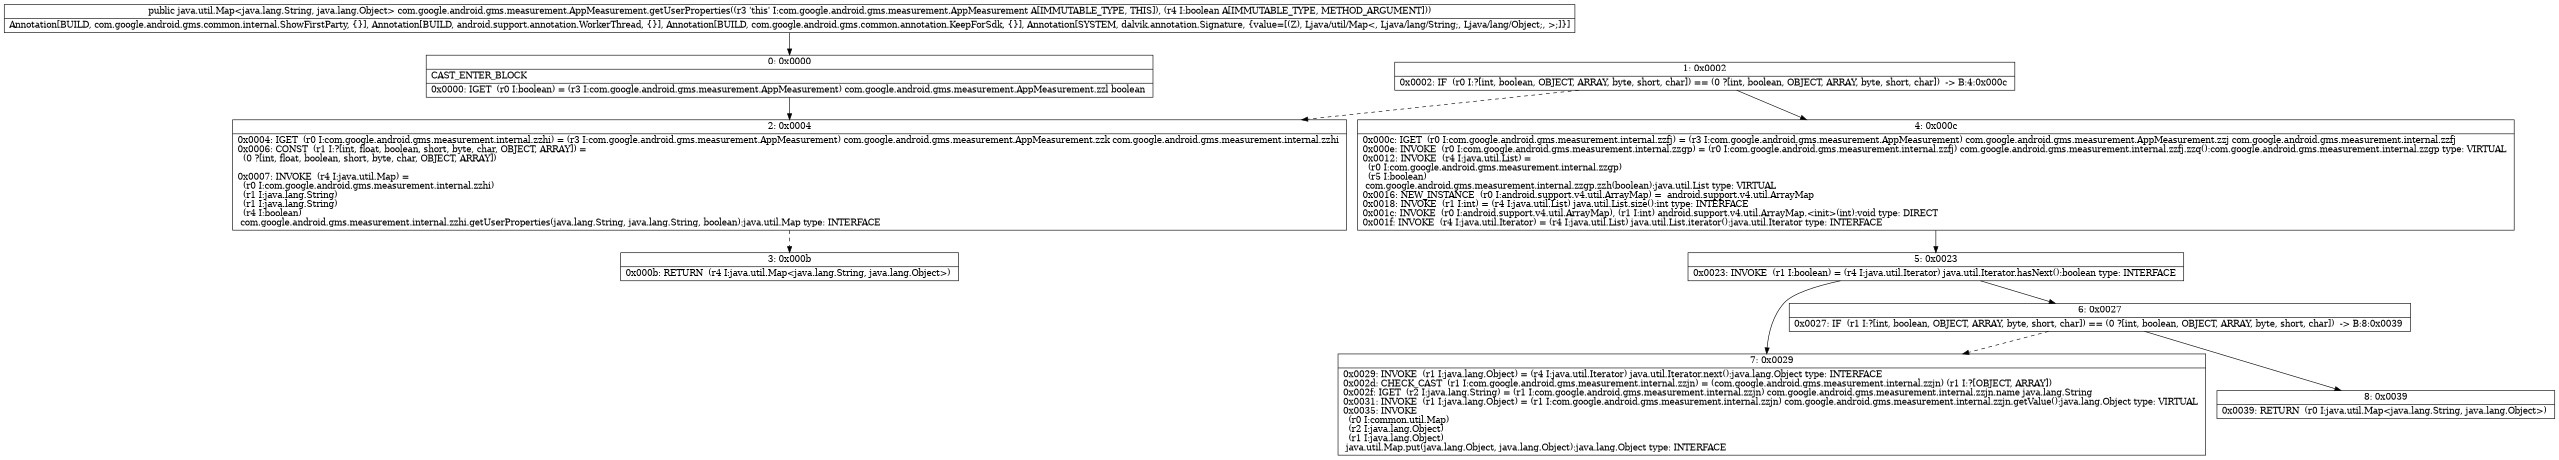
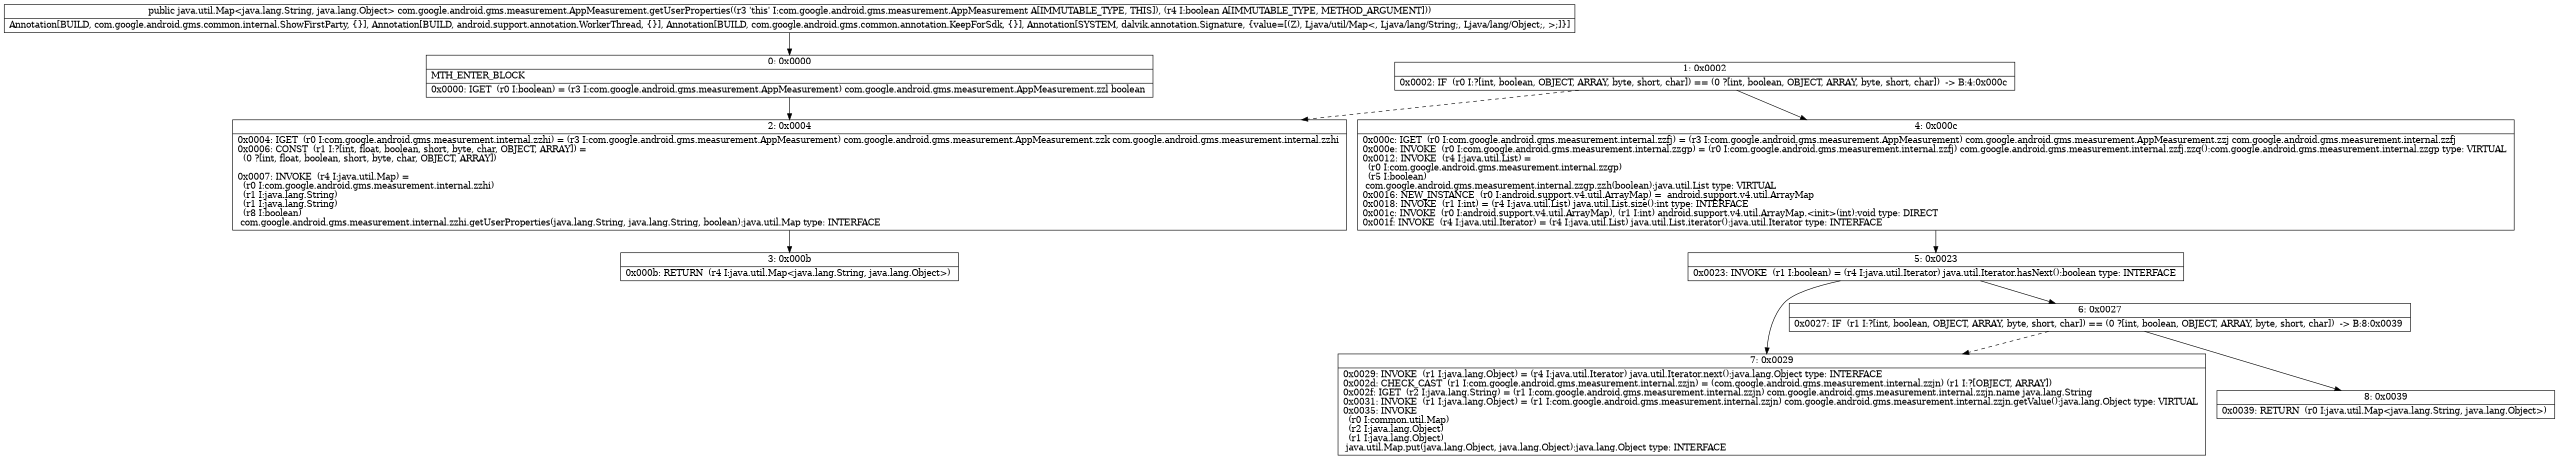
(479, 76) -> (478, 76)
(270, 214) -> (270, 214)
(790, 238) -> (790, 238)
